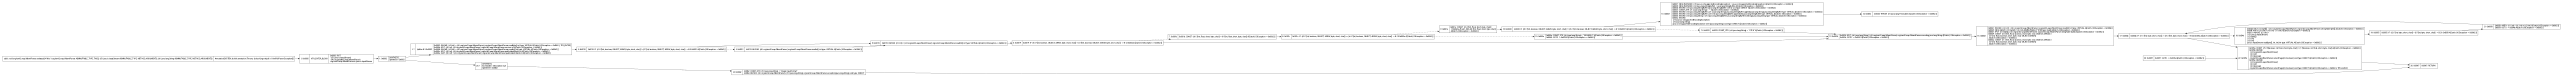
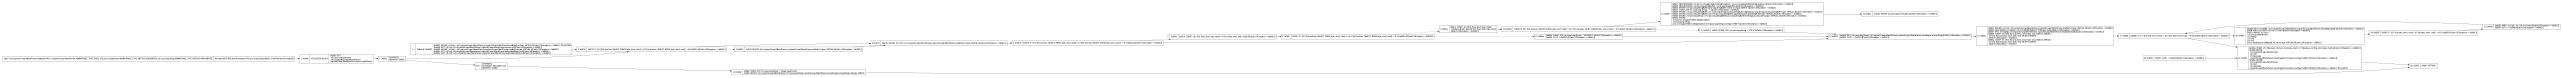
(418, 56) -> (517, 58)
